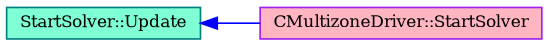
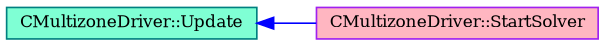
(104, 23) -> (132, 23)
